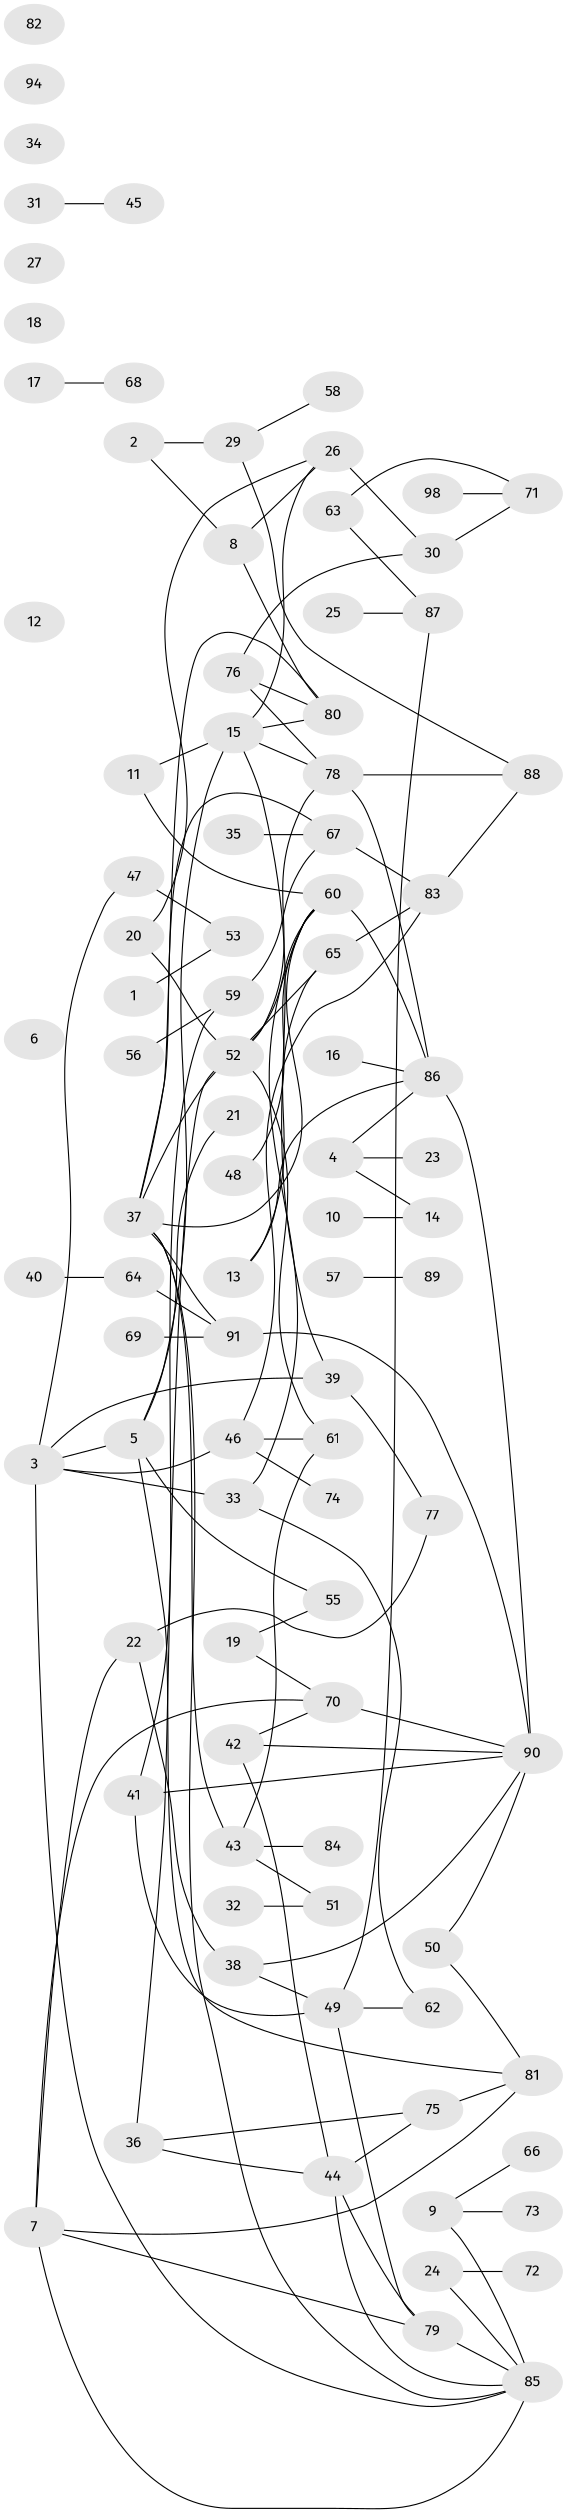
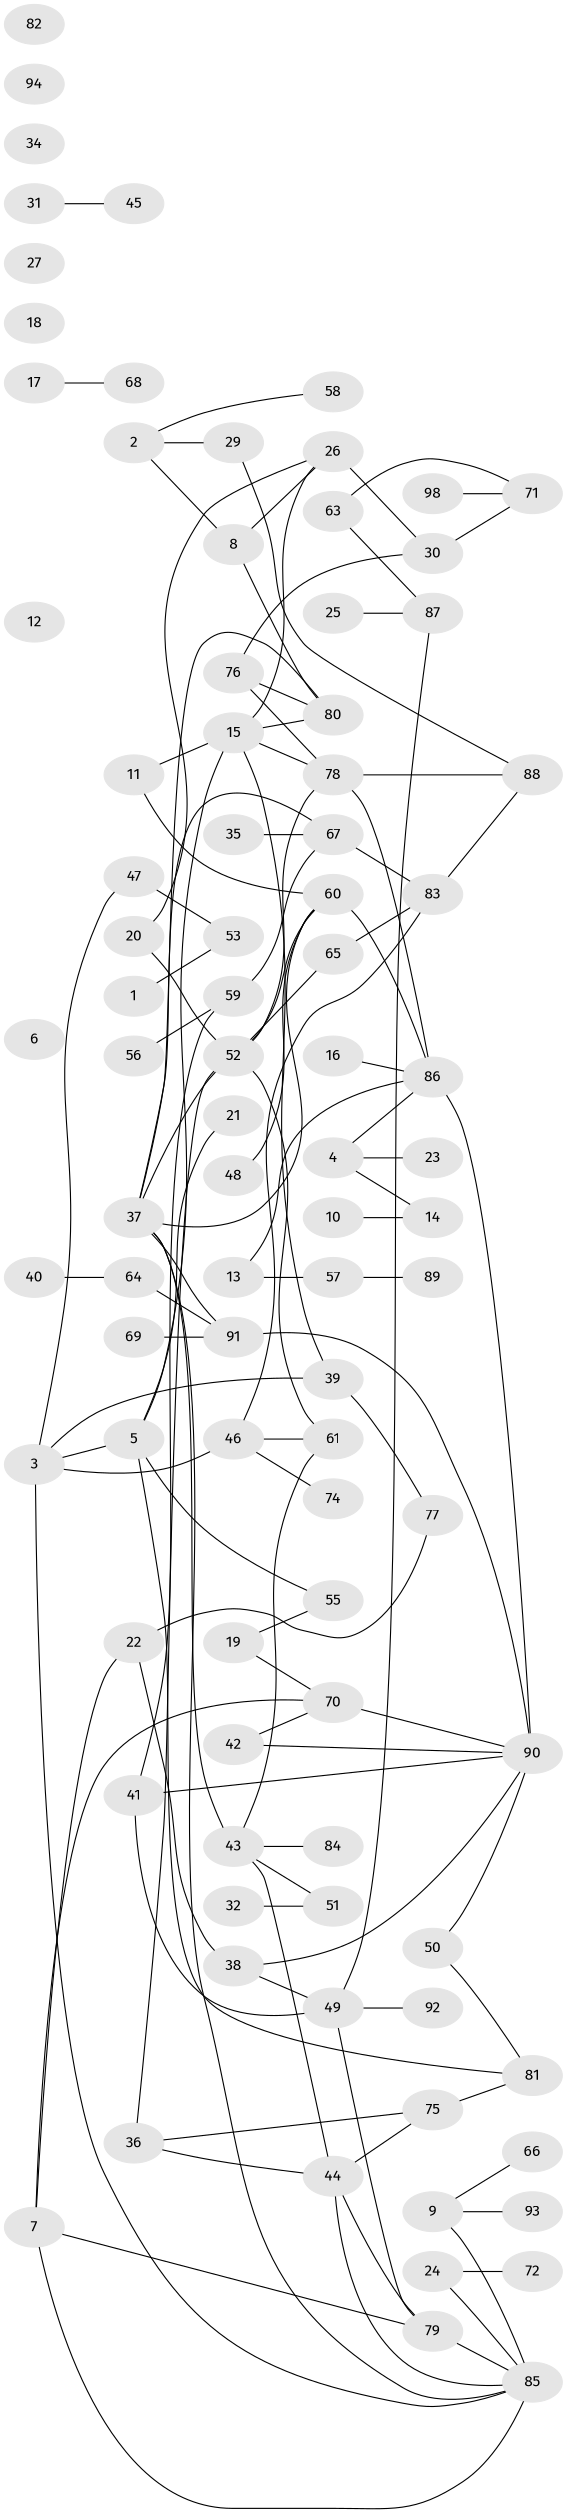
(283, 417) -> (229, 406)
(283, 1116) -> (287, 1277)
(234, 1499) -> none
(289, 1949) -> (295, 2007)
(433, 2008) -> (433, 2008)
(532, 2212) -> (532, 2212)
(309, 2220) -> none
